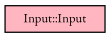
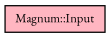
(55, 19) -> (55, 19)
